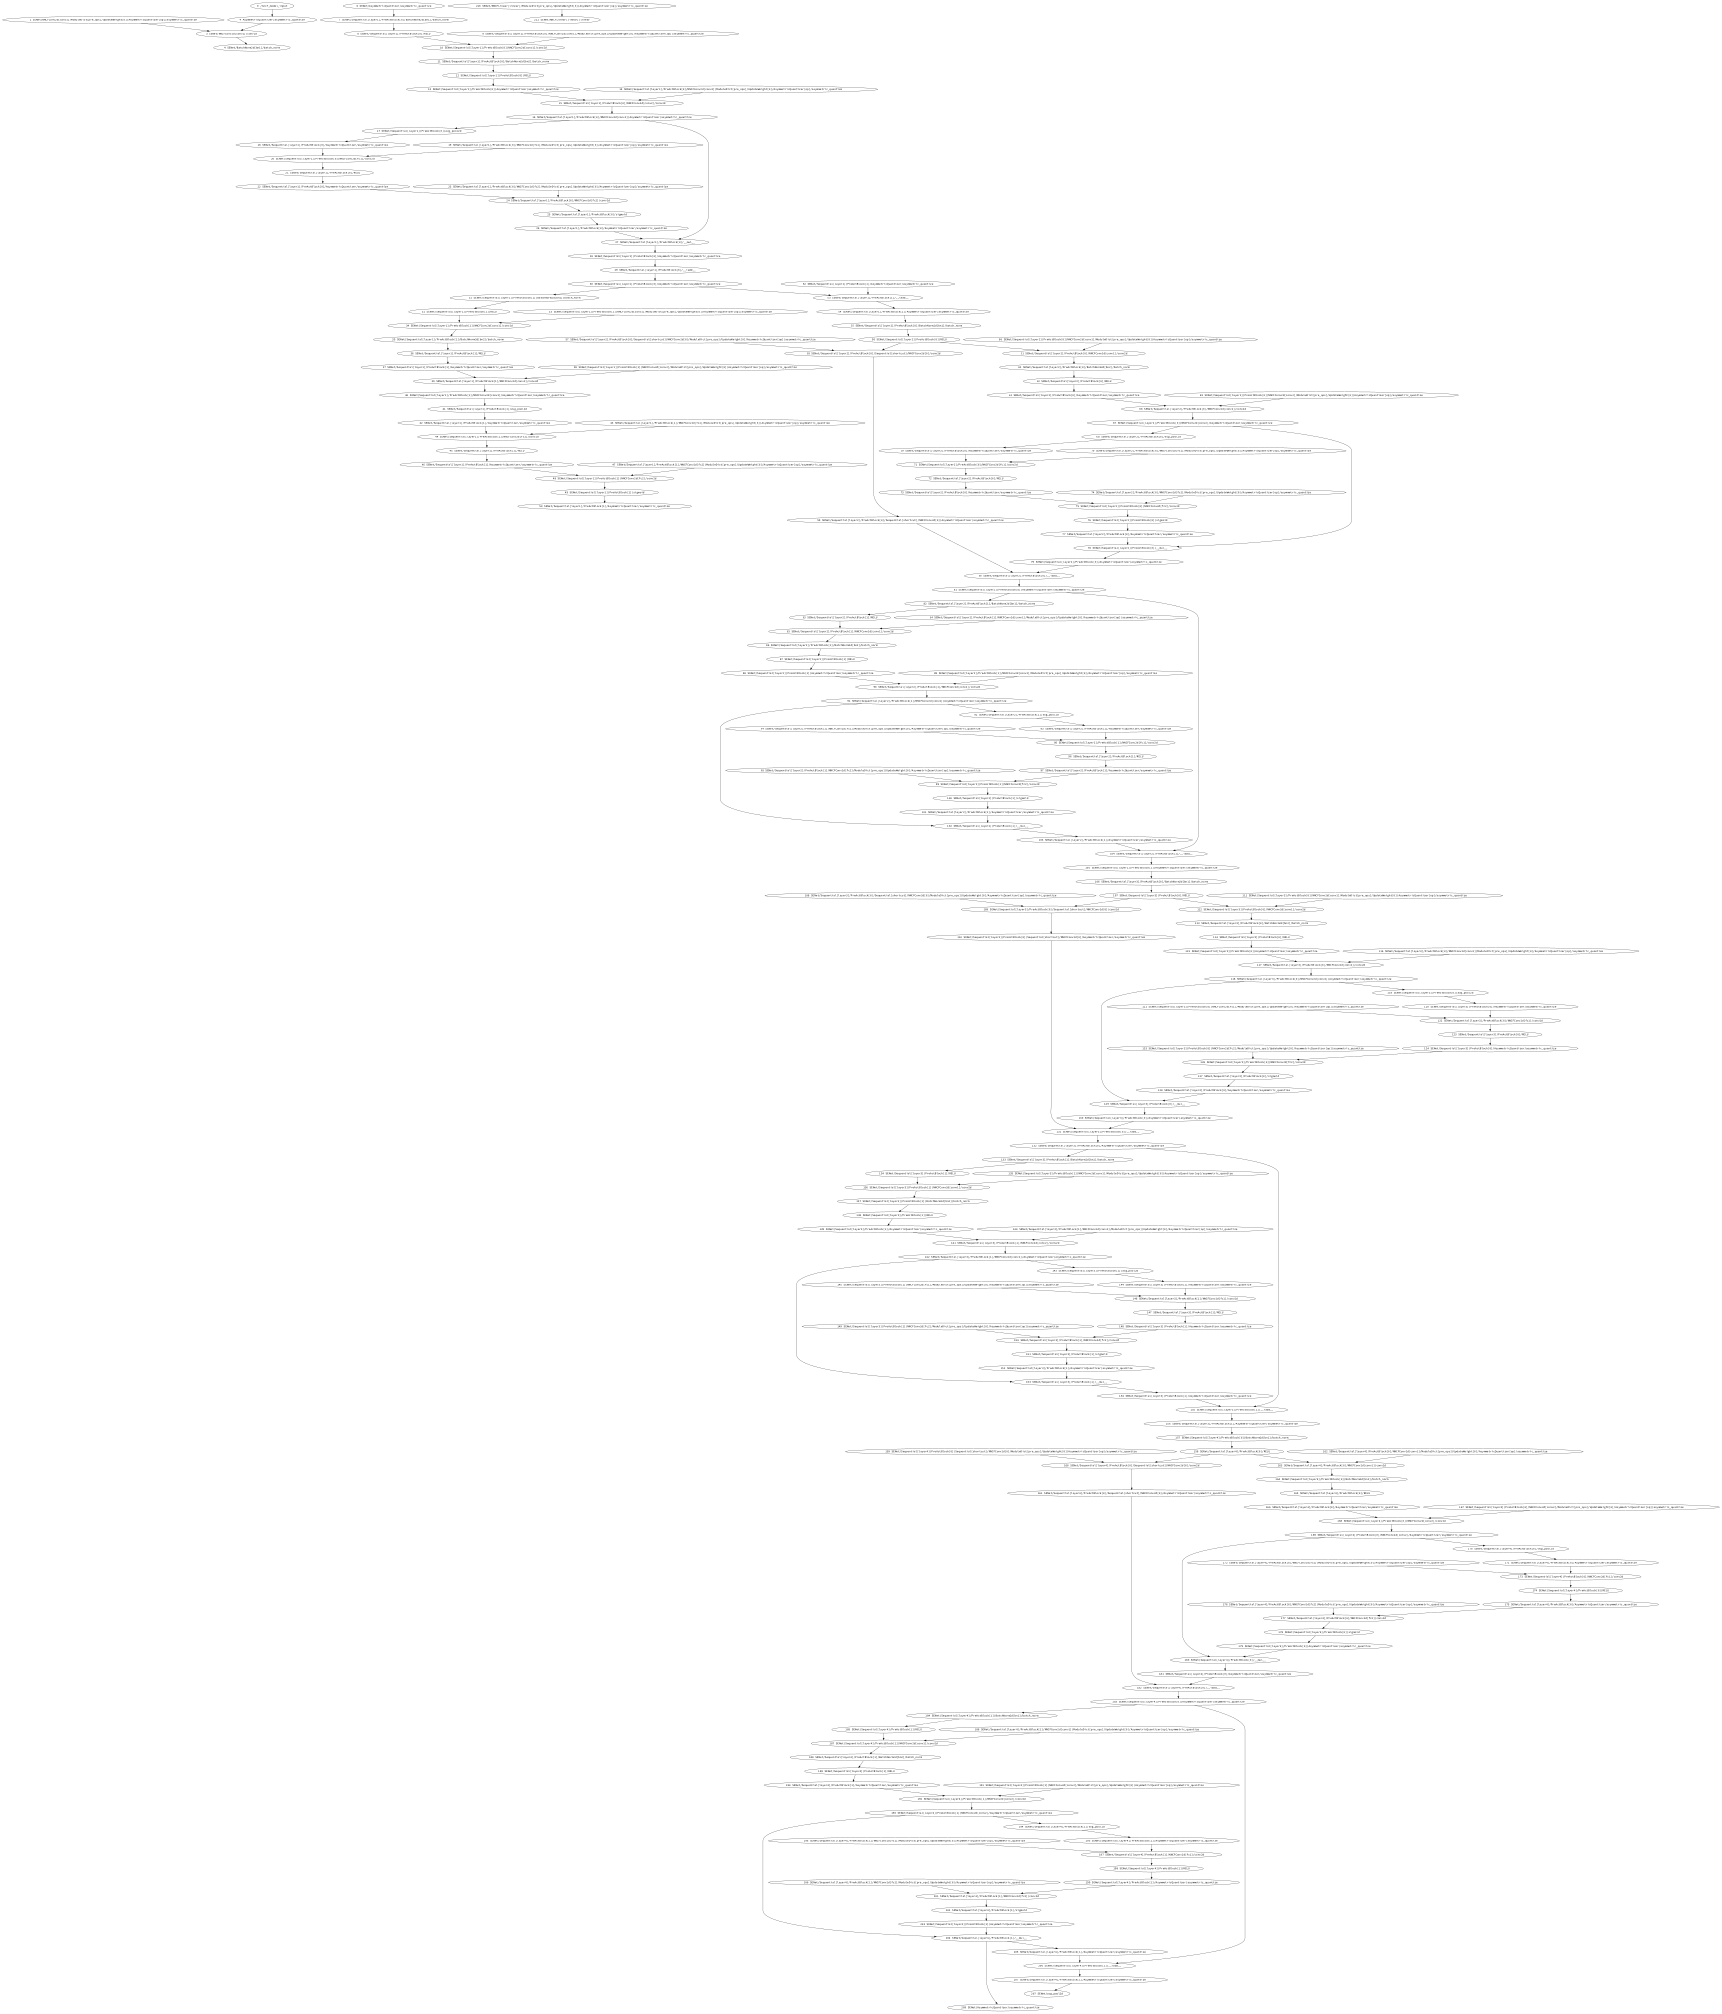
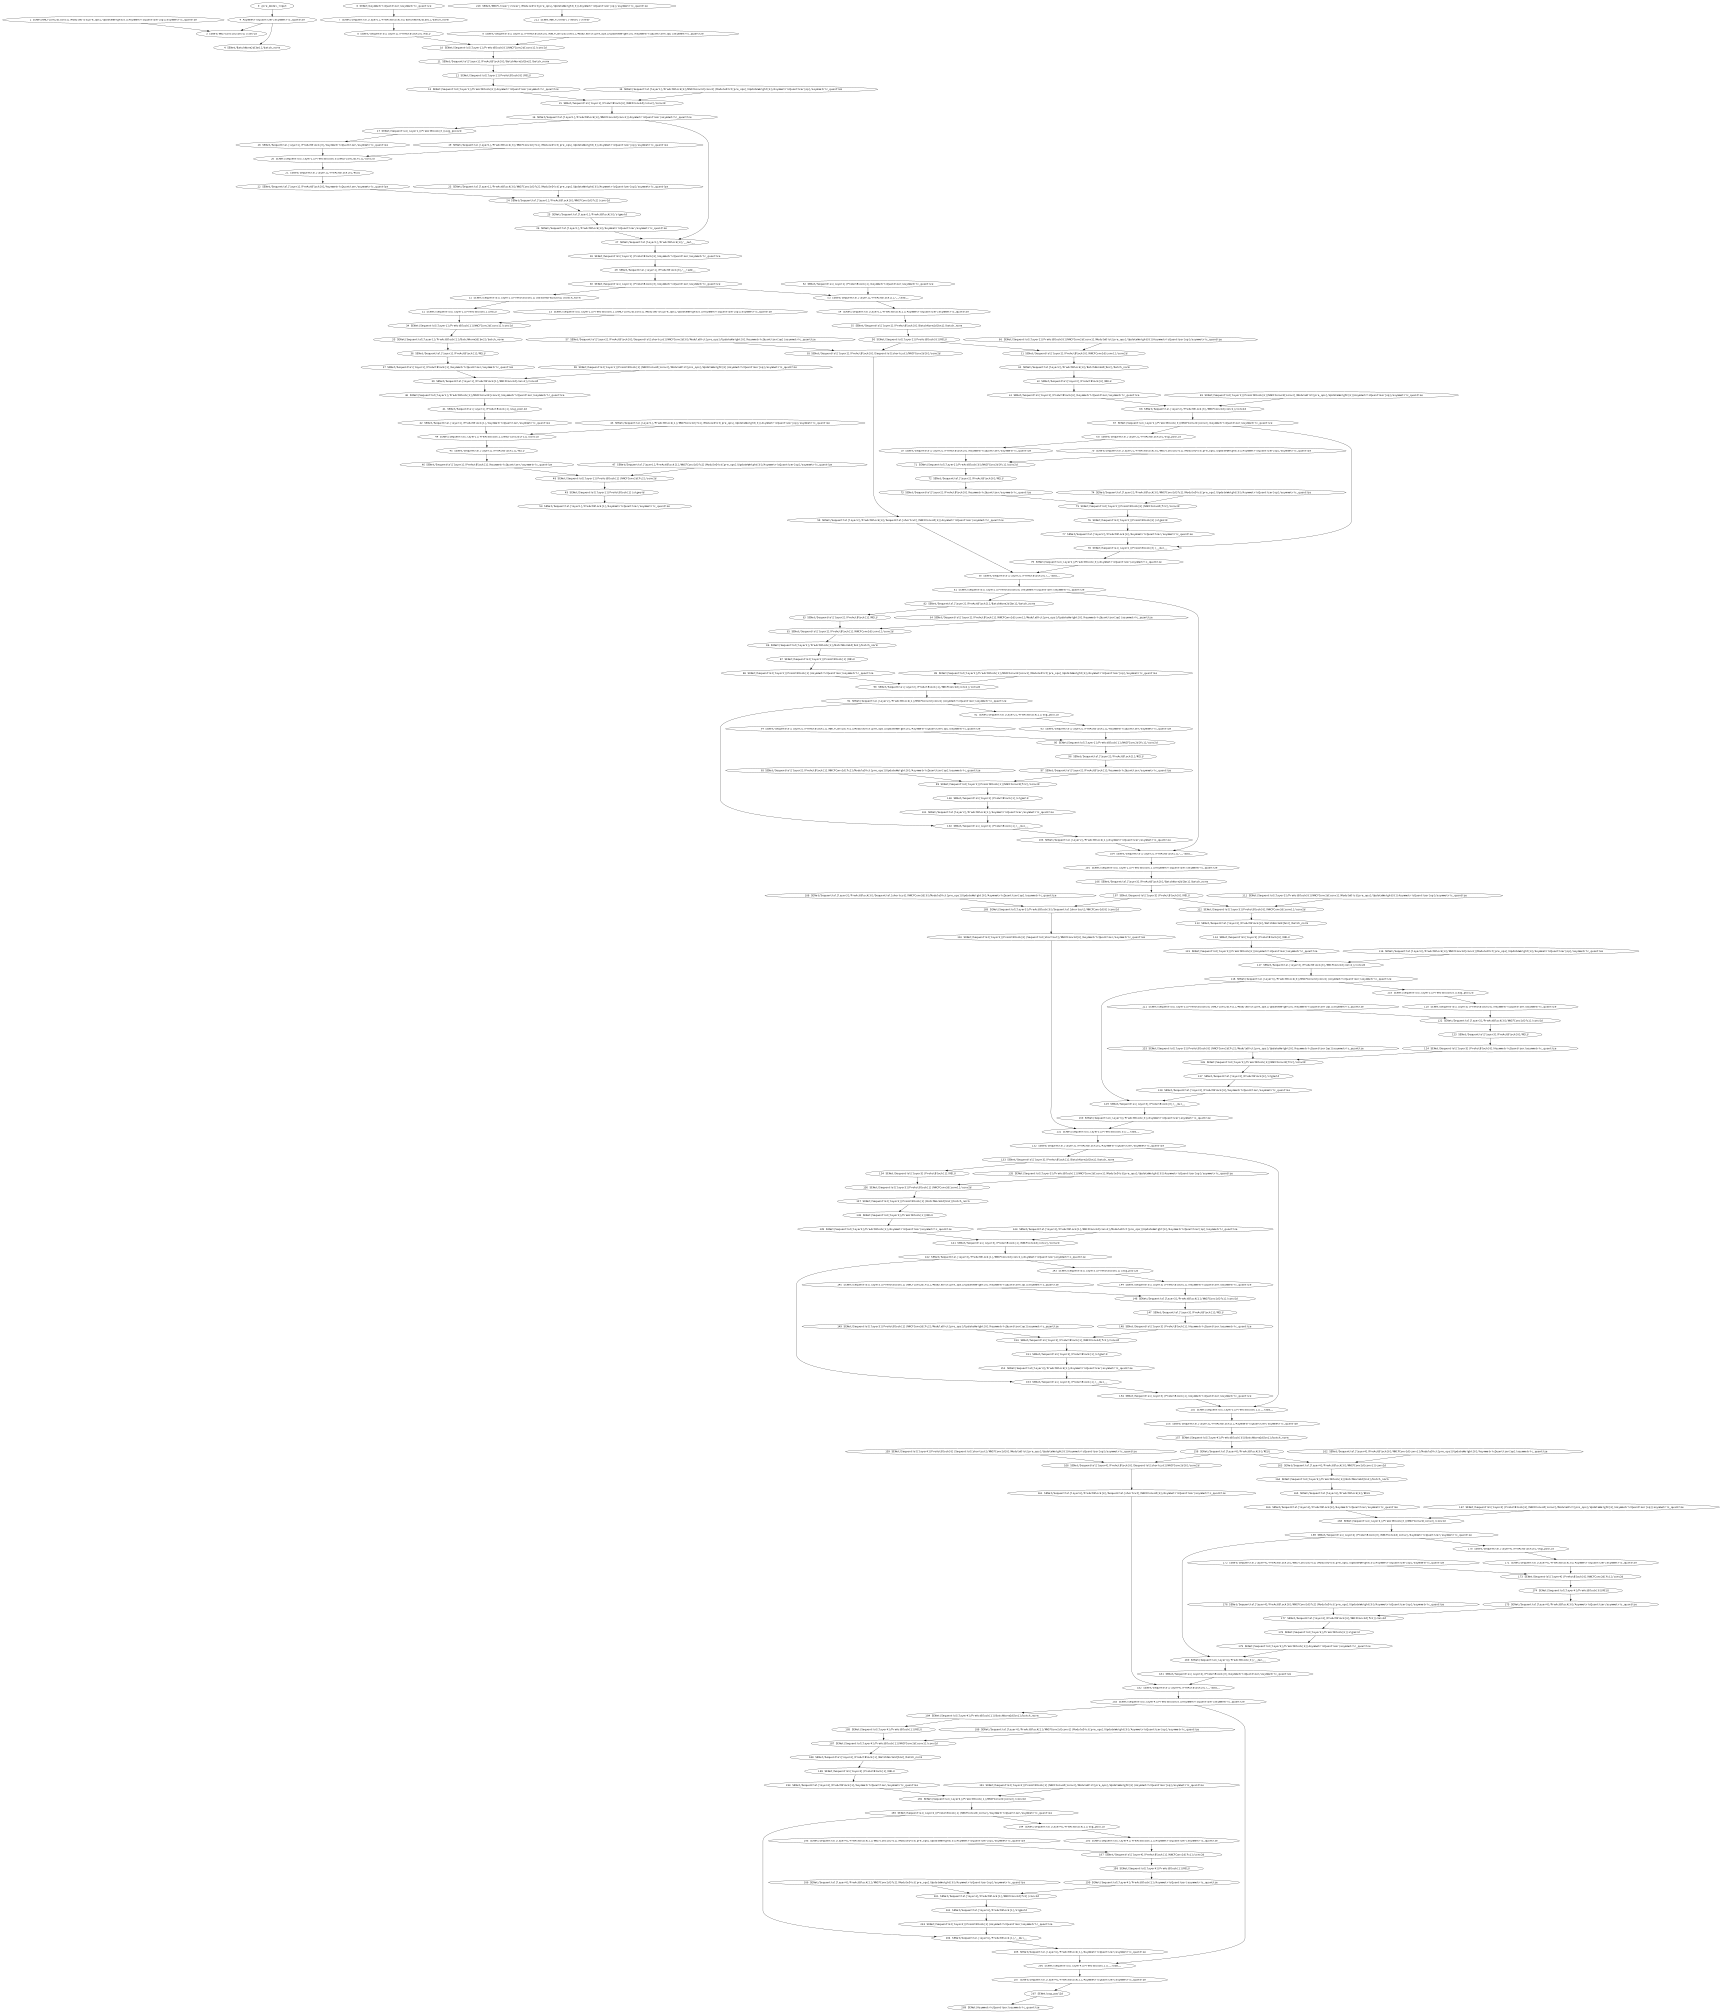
(272, 6) -> (272, 6)
(241, 40) -> (270, 35)
(986, 1973) -> (1025, 2000)
